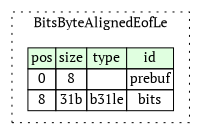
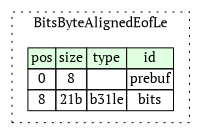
(71, 100) -> (71, 100)
